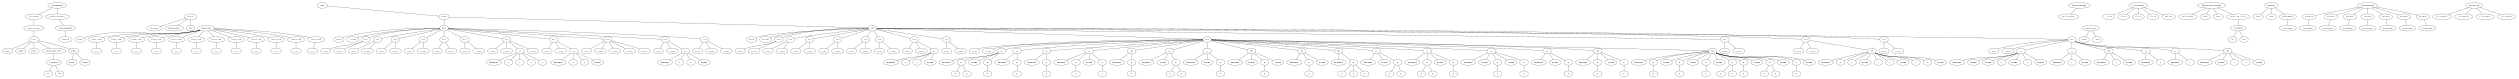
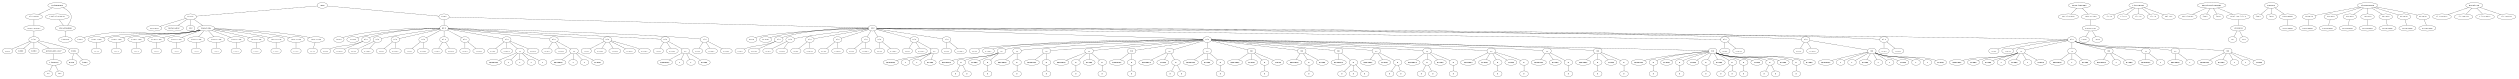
(57, 11) -> (71, 15)
none -> (257, 11)
none -> (2091, 17)
none -> (198, 22)
